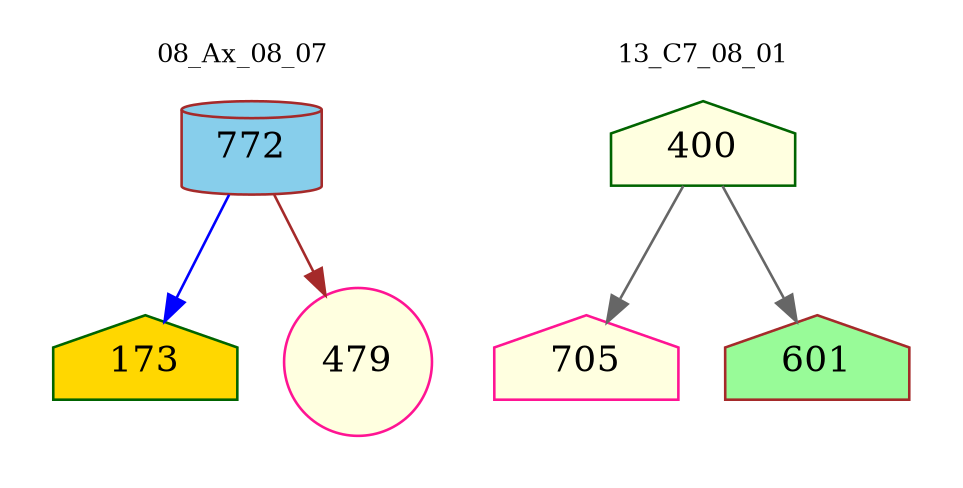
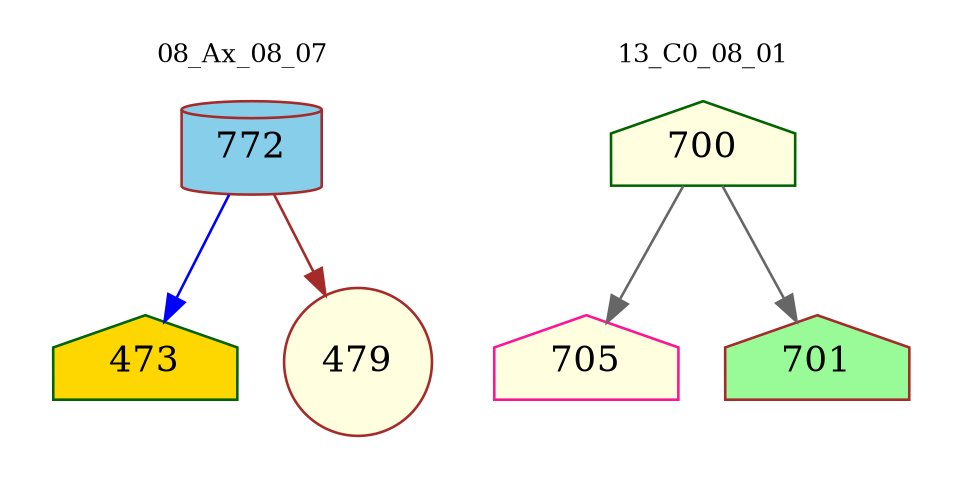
(703, 56) -> (703, 56)
(703, 148) -> (703, 148)
(145, 362) -> (145, 362)
(358, 362) -> (358, 362)
(817, 362) -> (817, 362)
